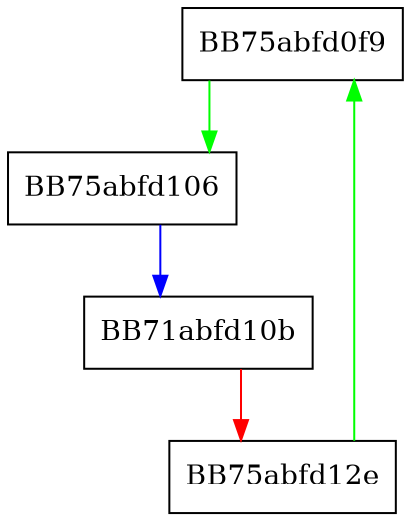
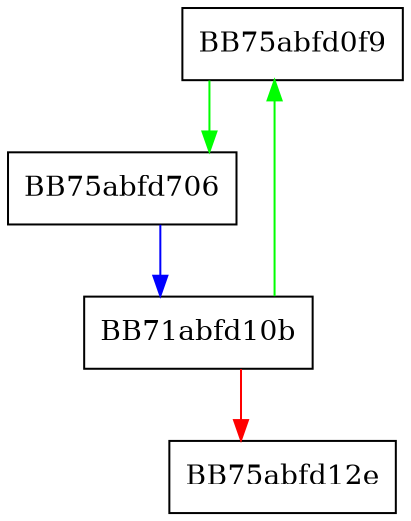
(122, 188) -> (122, 188)
(354, 271) -> (275, 198)
